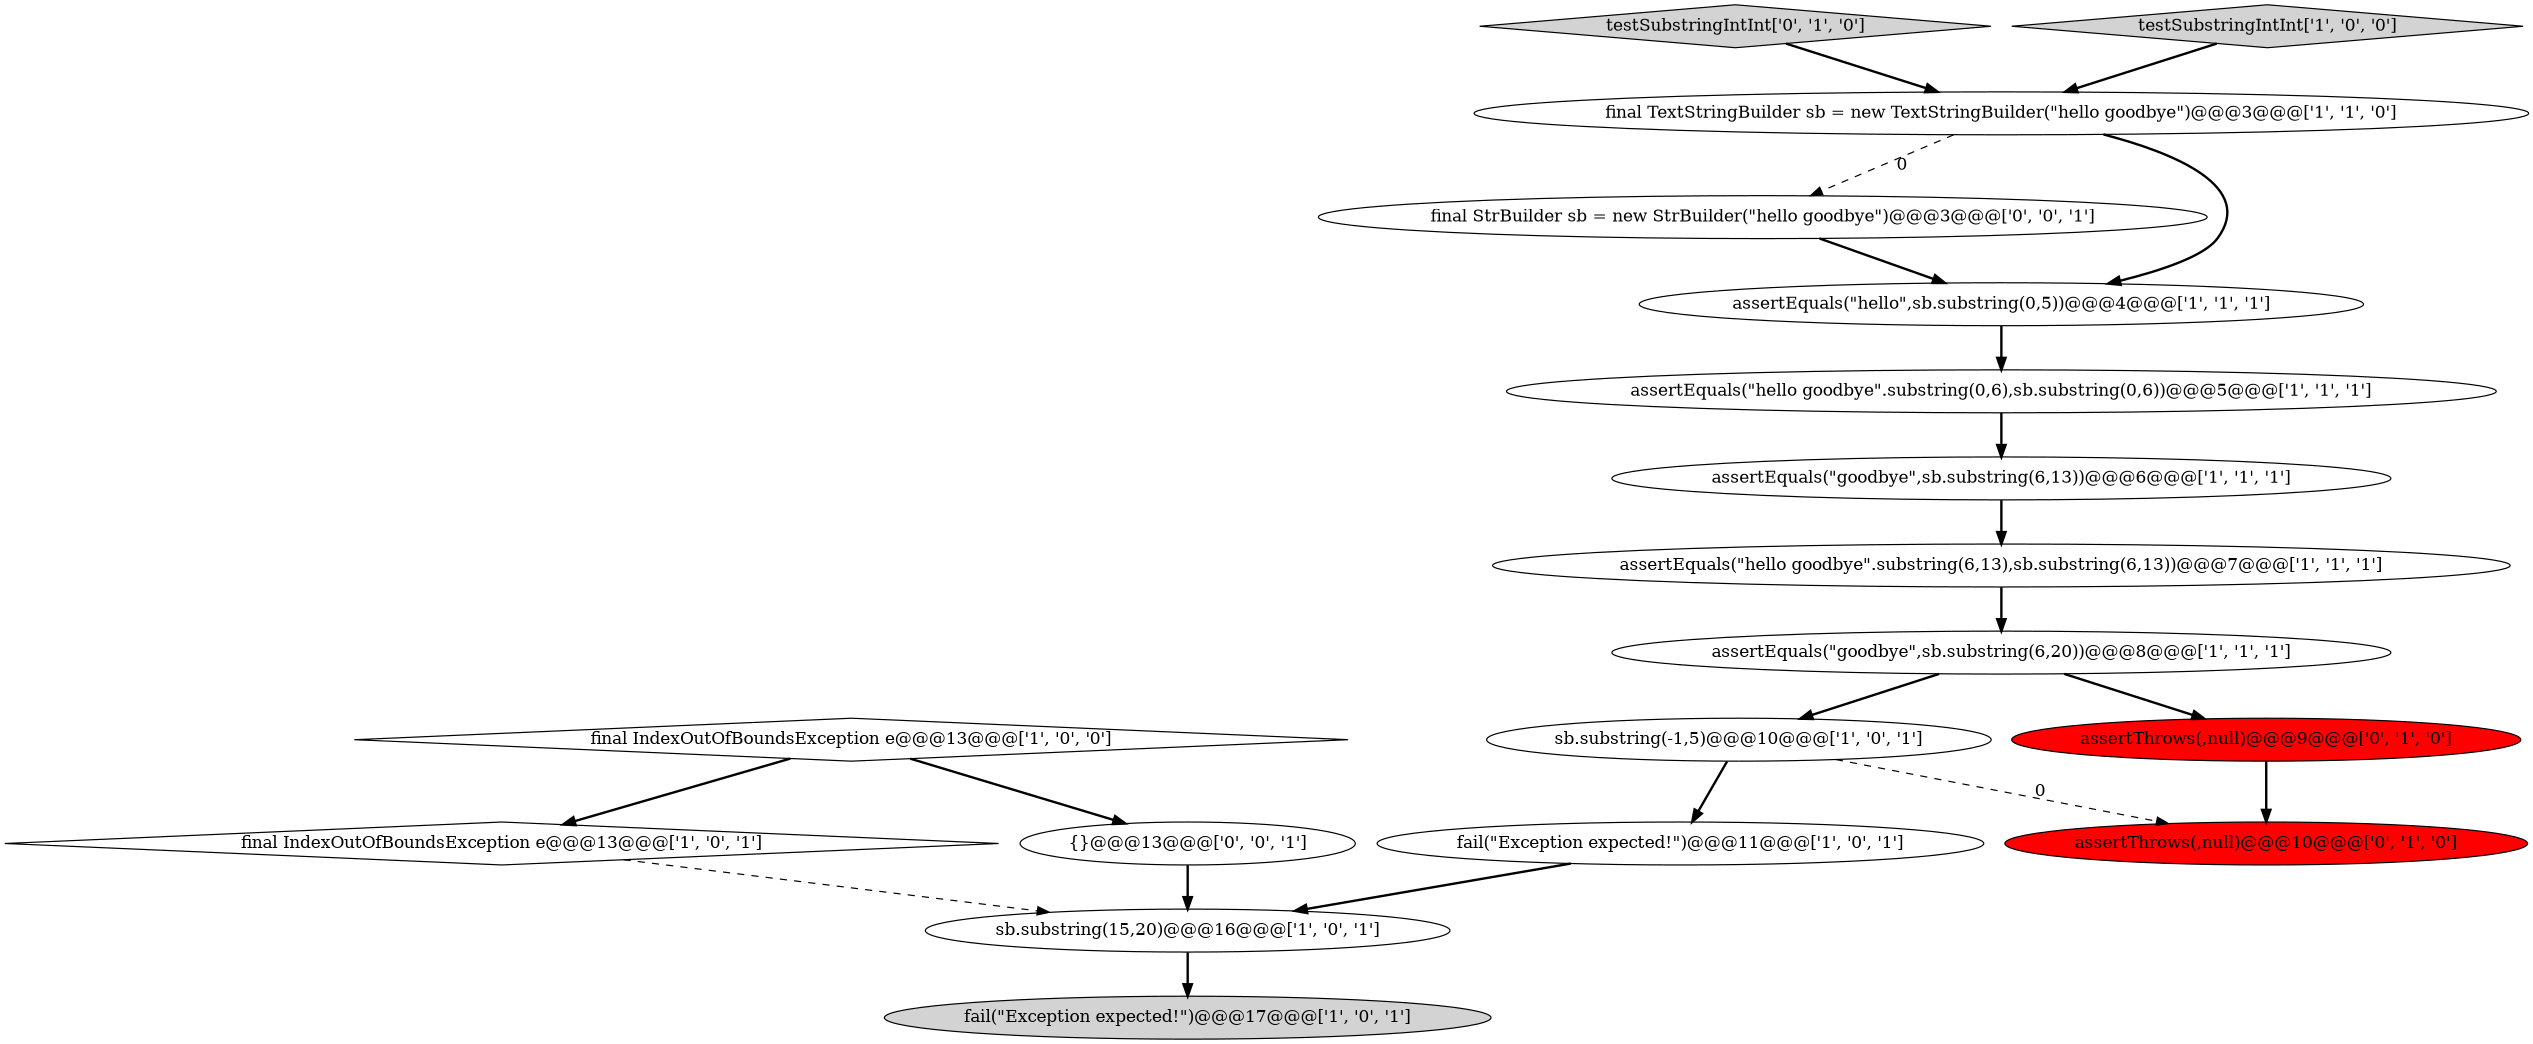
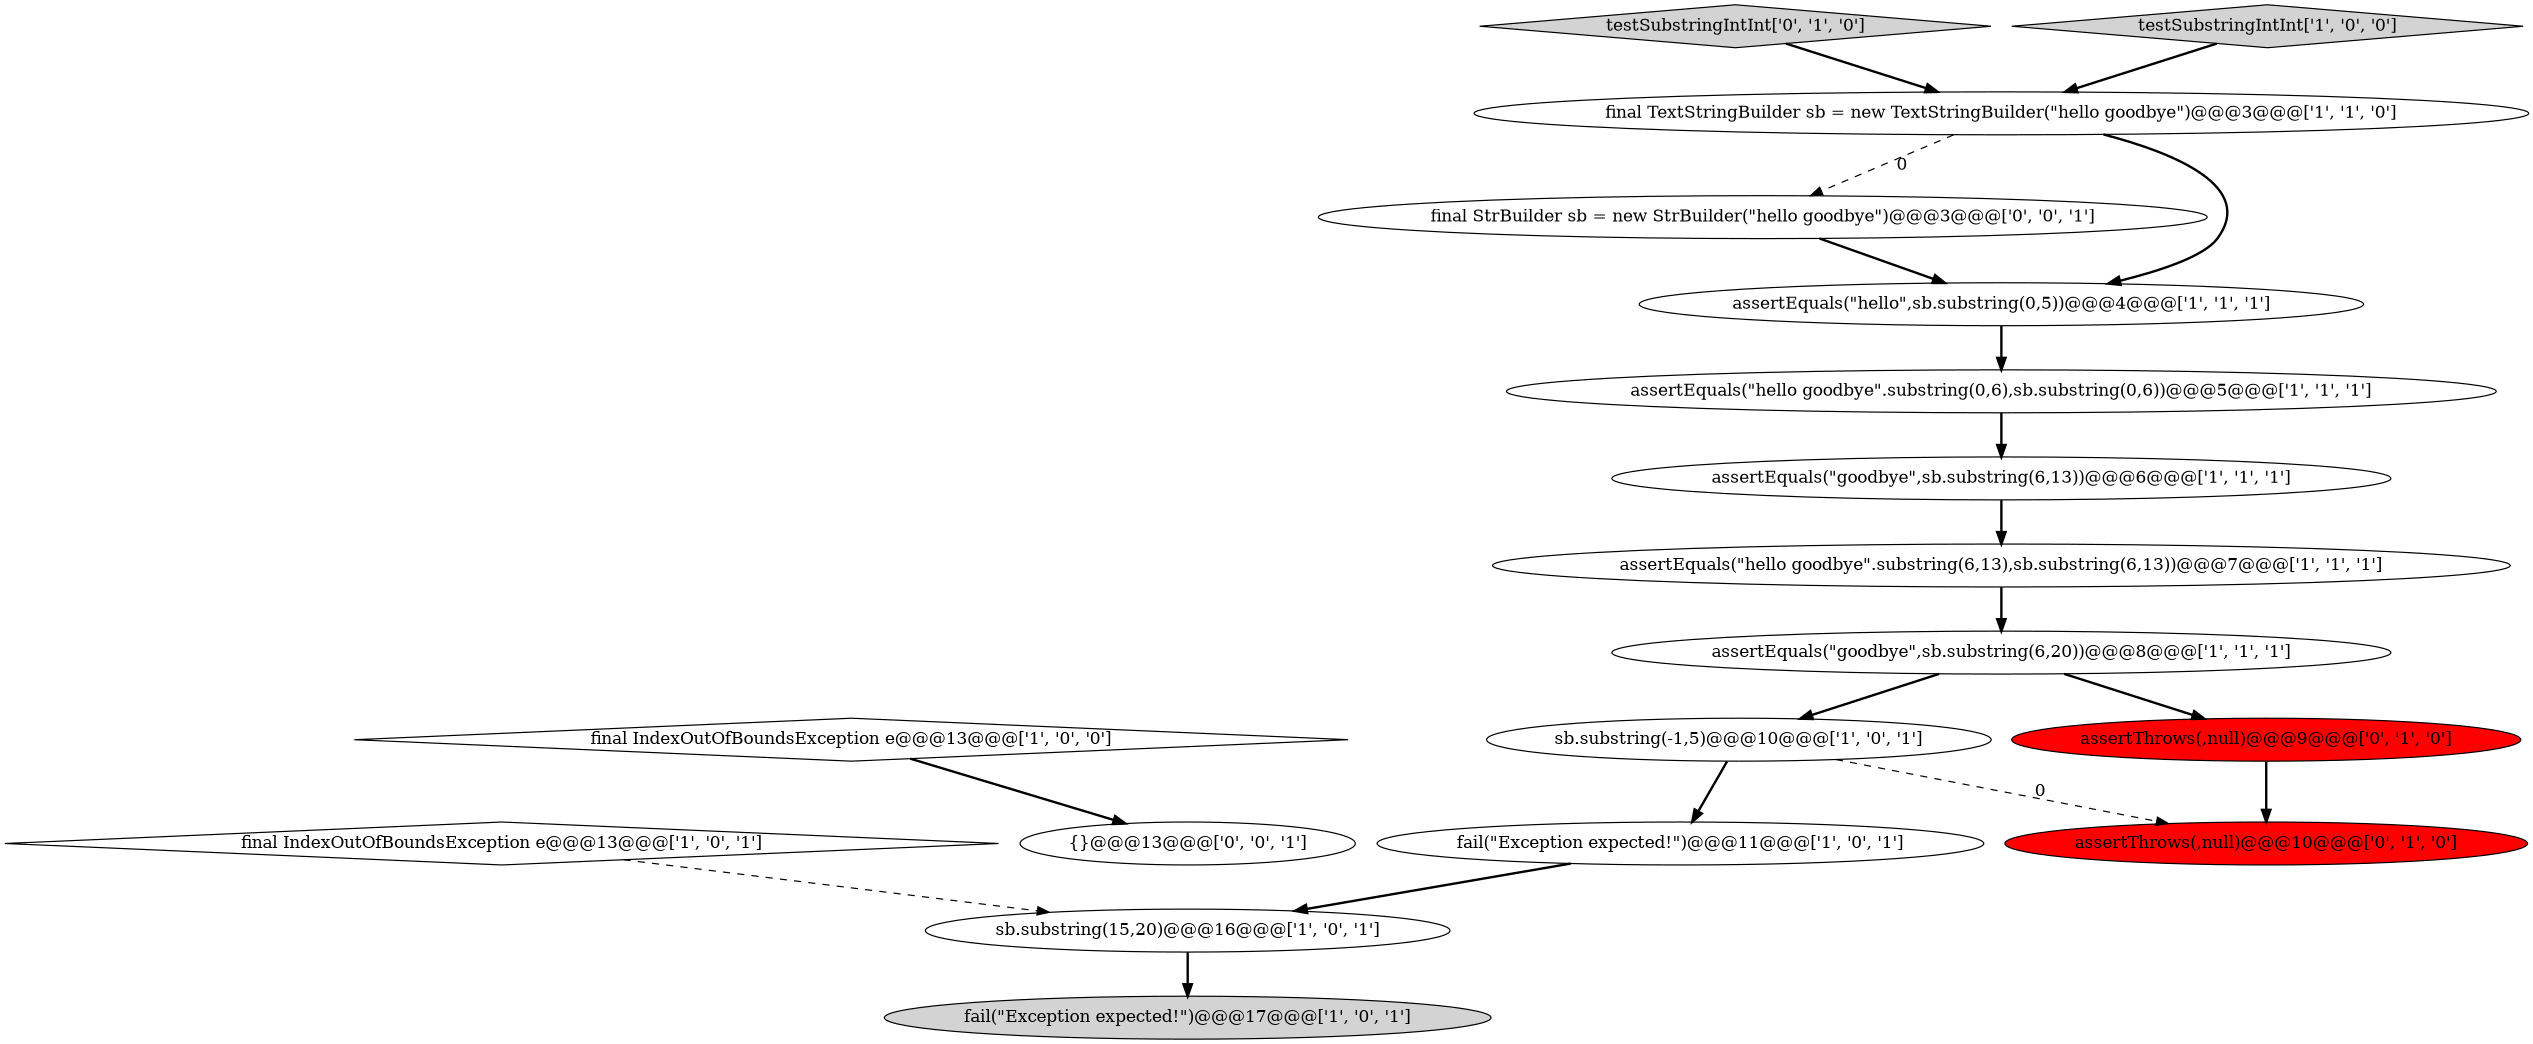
(682, 790) -> none
(1188, 881) -> none
